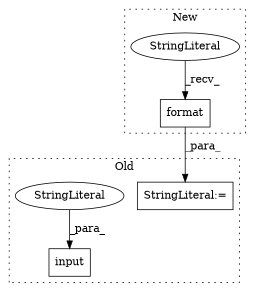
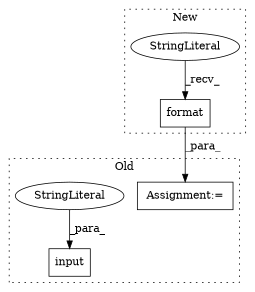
(185, 196) -> (185, 196)
